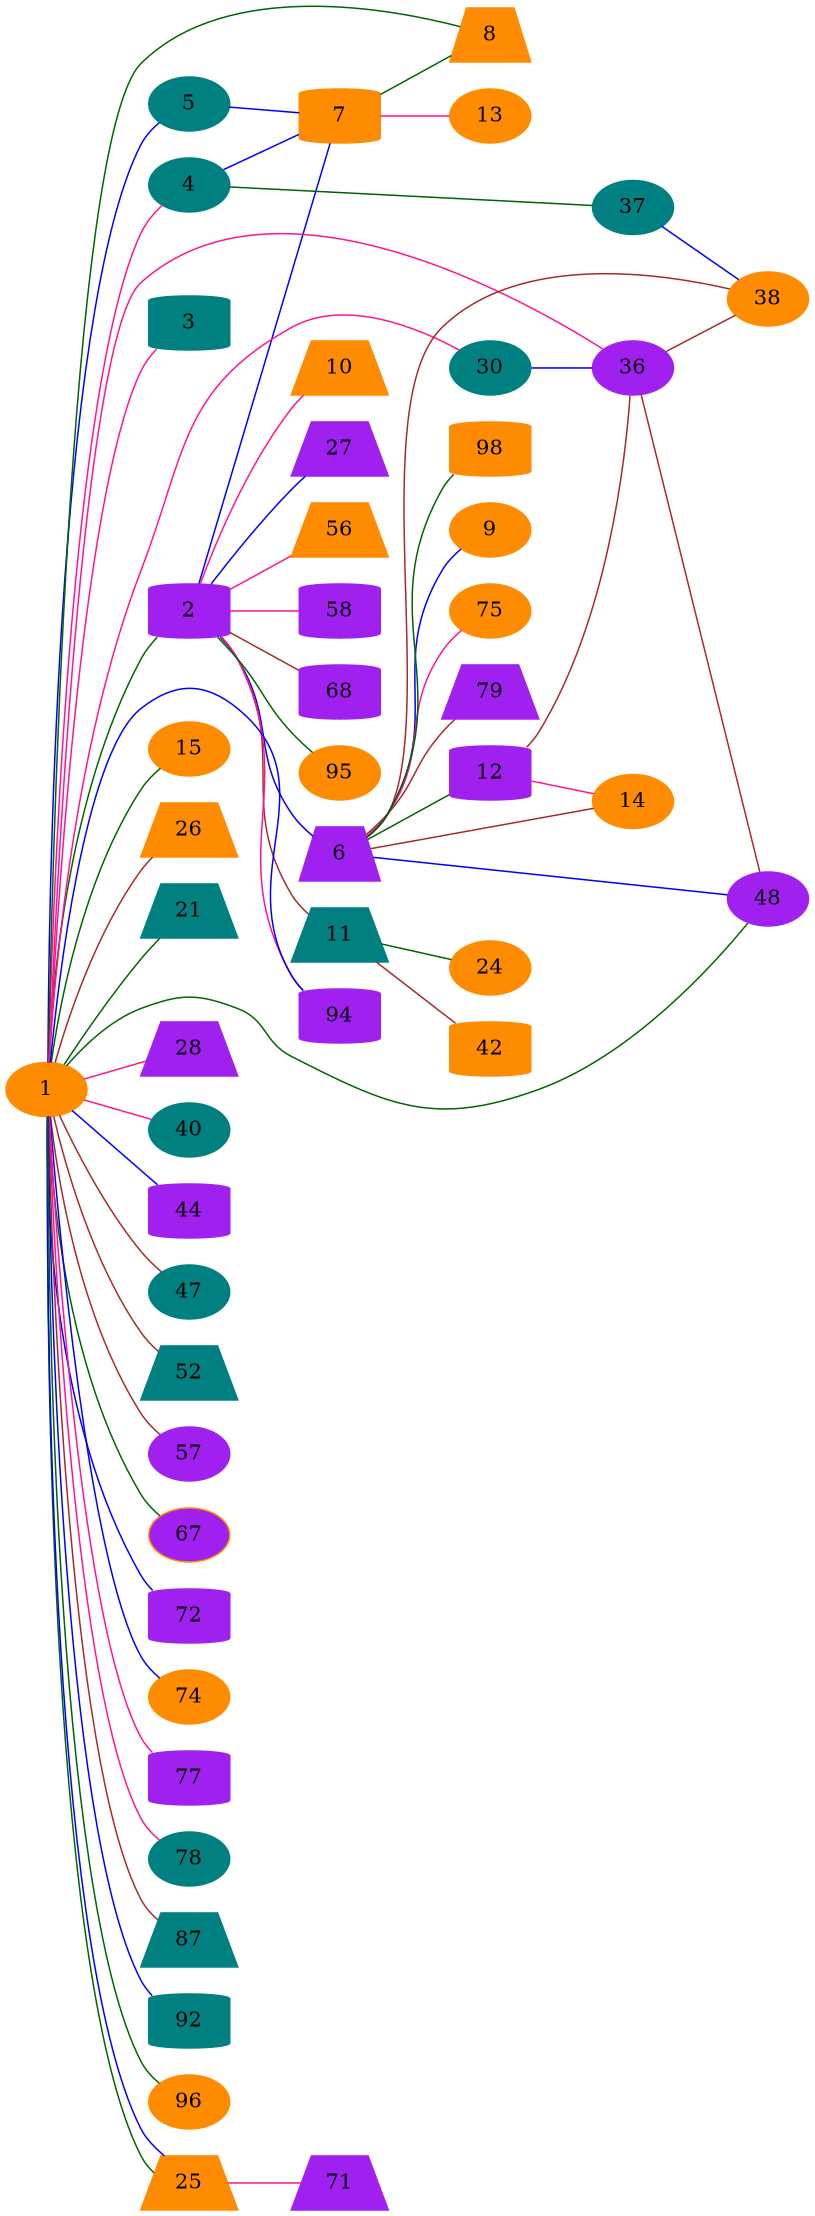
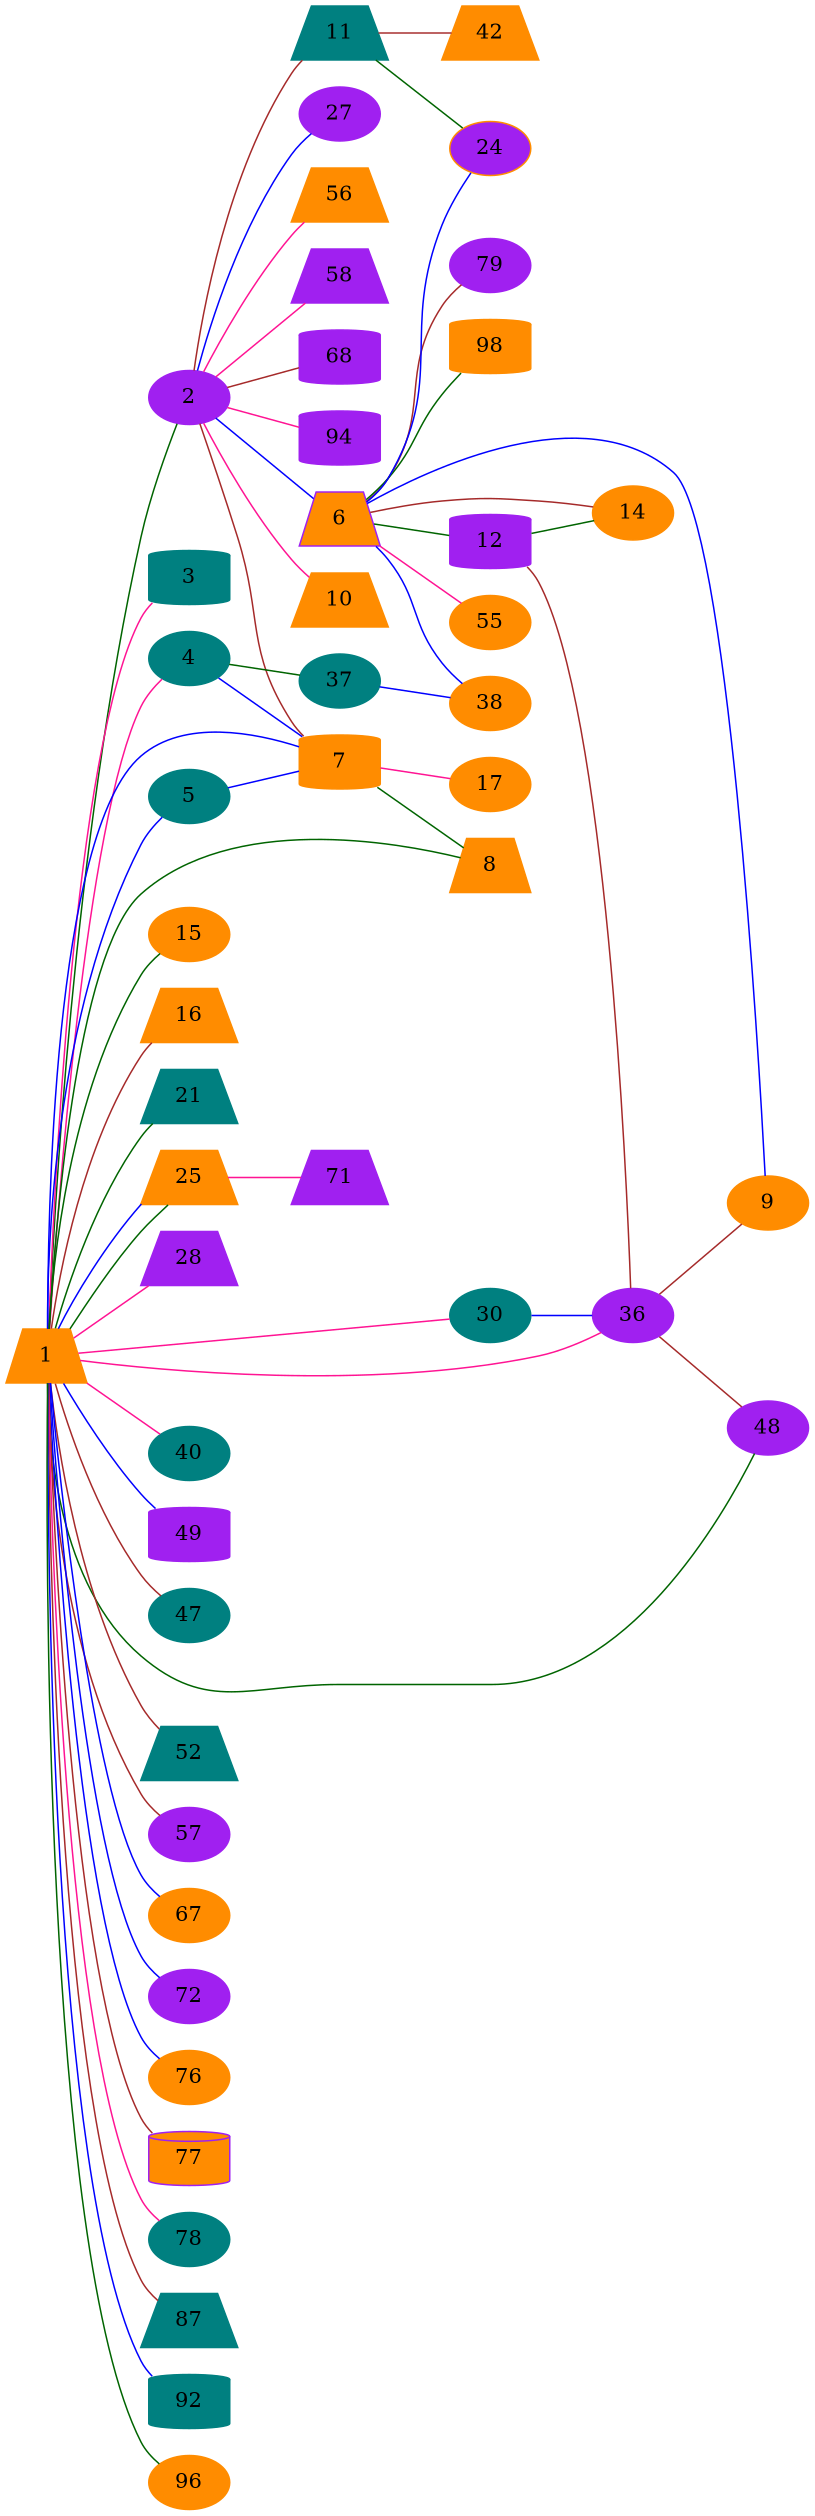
(490, 116) -> (490, 784)
(701, 333) -> (701, 1259)
(265, 363) -> (249, 582)
(407, 433) -> (417, 617)
(340, 449) -> (340, 114)
(189, 611) -> (189, 398)
(340, 611) -> (340, 276)
(490, 611) -> (490, 622)
(490, 692) -> (490, 266)
(158, 698) -> (128, 775)
(340, 773) -> none
(563, 787) -> (563, 527)
(189, 830) -> (189, 1016)
(340, 854) -> (340, 519)
(550, 876) -> (422, 322)
(490, 968) -> (490, 148)
(490, 1049) -> (490, 33)
(46, 1089) -> (46, 1356)
(189, 1211) -> (189, 1534)
(84, 1356) -> (97, 1725)
(85, 1504) -> (85, 1878)
(189, 1535) -> (189, 1916)
(189, 1616) -> (189, 1996)
(189, 1697) -> (189, 2078)
(189, 1778) -> (189, 2158)
